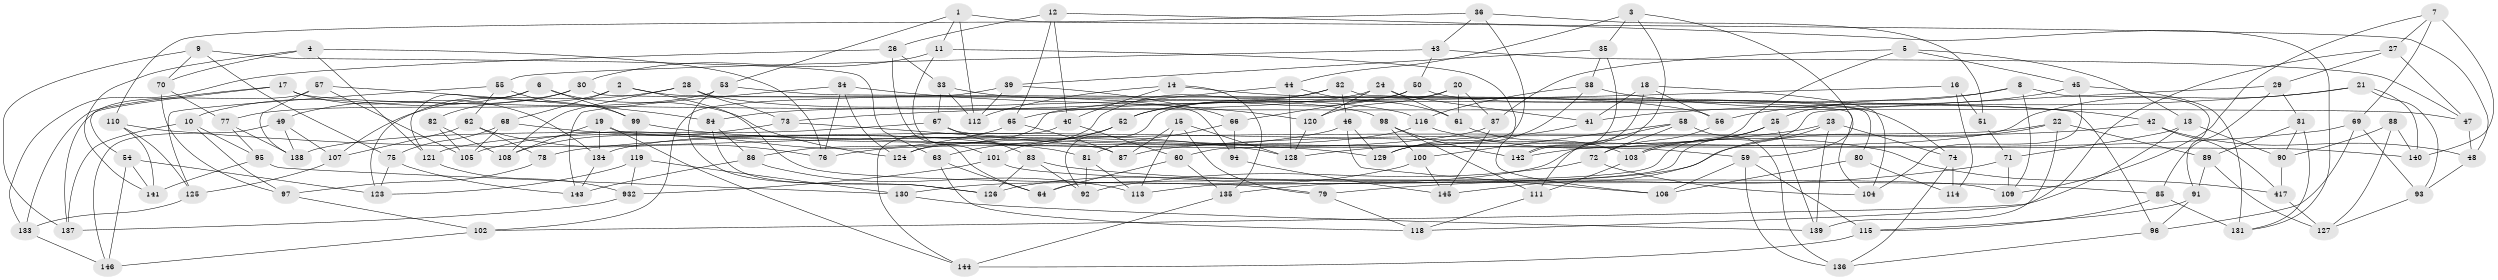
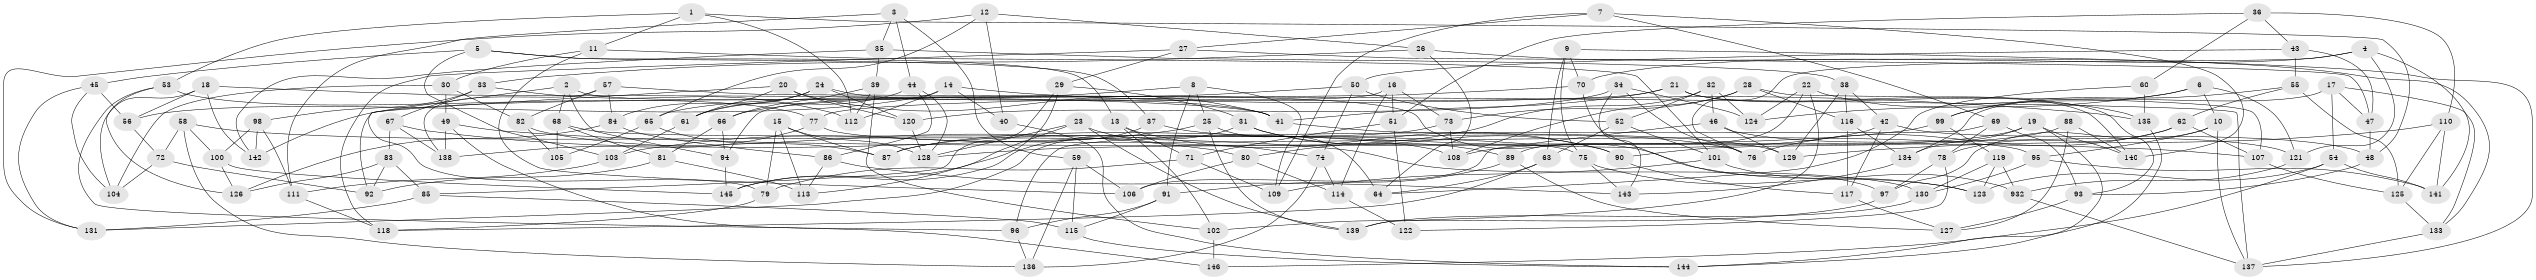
none -> (1047, 98)
(1477, 104) -> (1020, 105)
(399, 125) -> (555, 106)
(1123, 140) -> none
(1340, 145) -> (818, 140)
(2281, 195) -> (1847, 195)
none -> (1406, 231)
(67, 249) -> (2343, 249)
